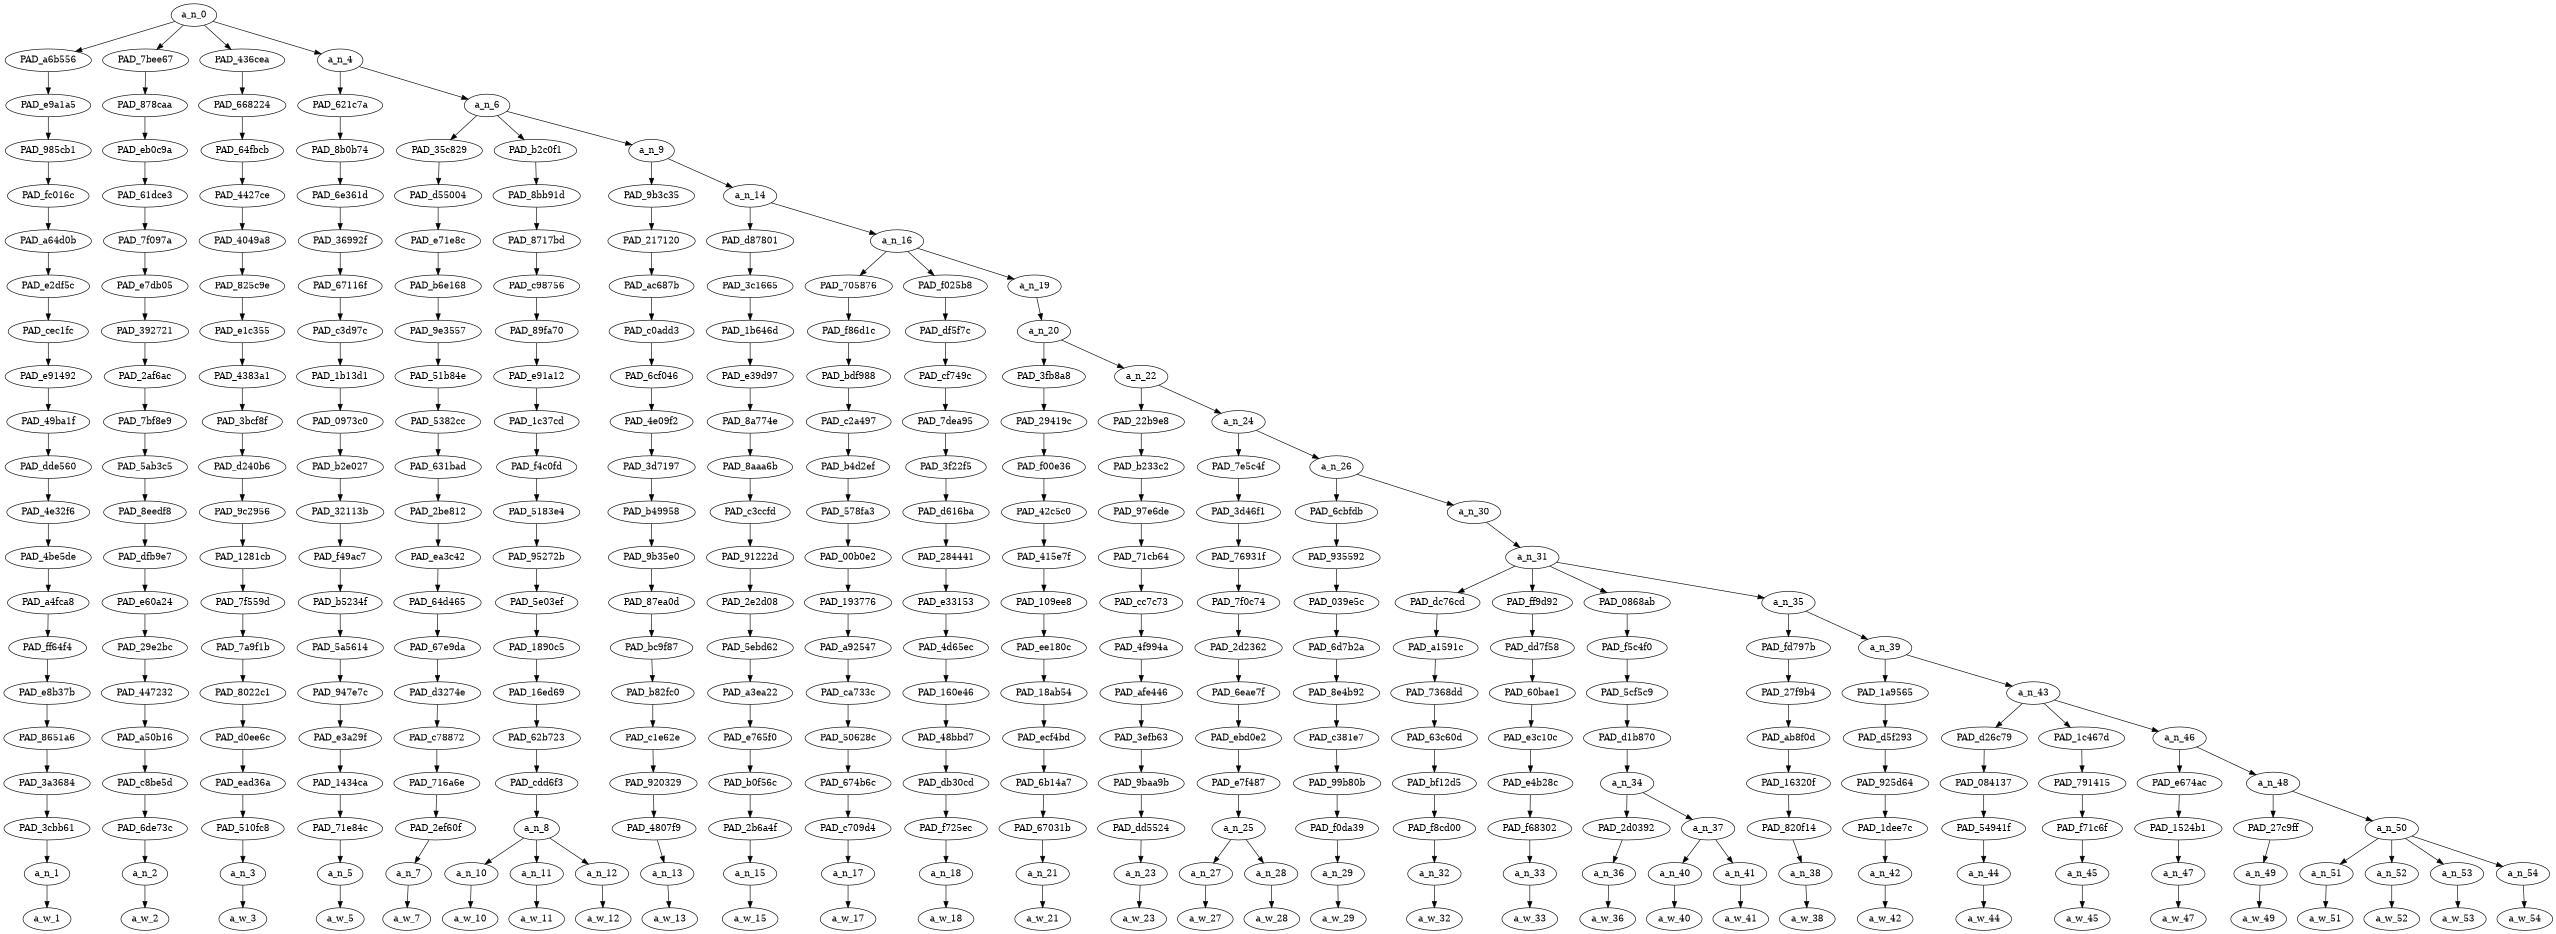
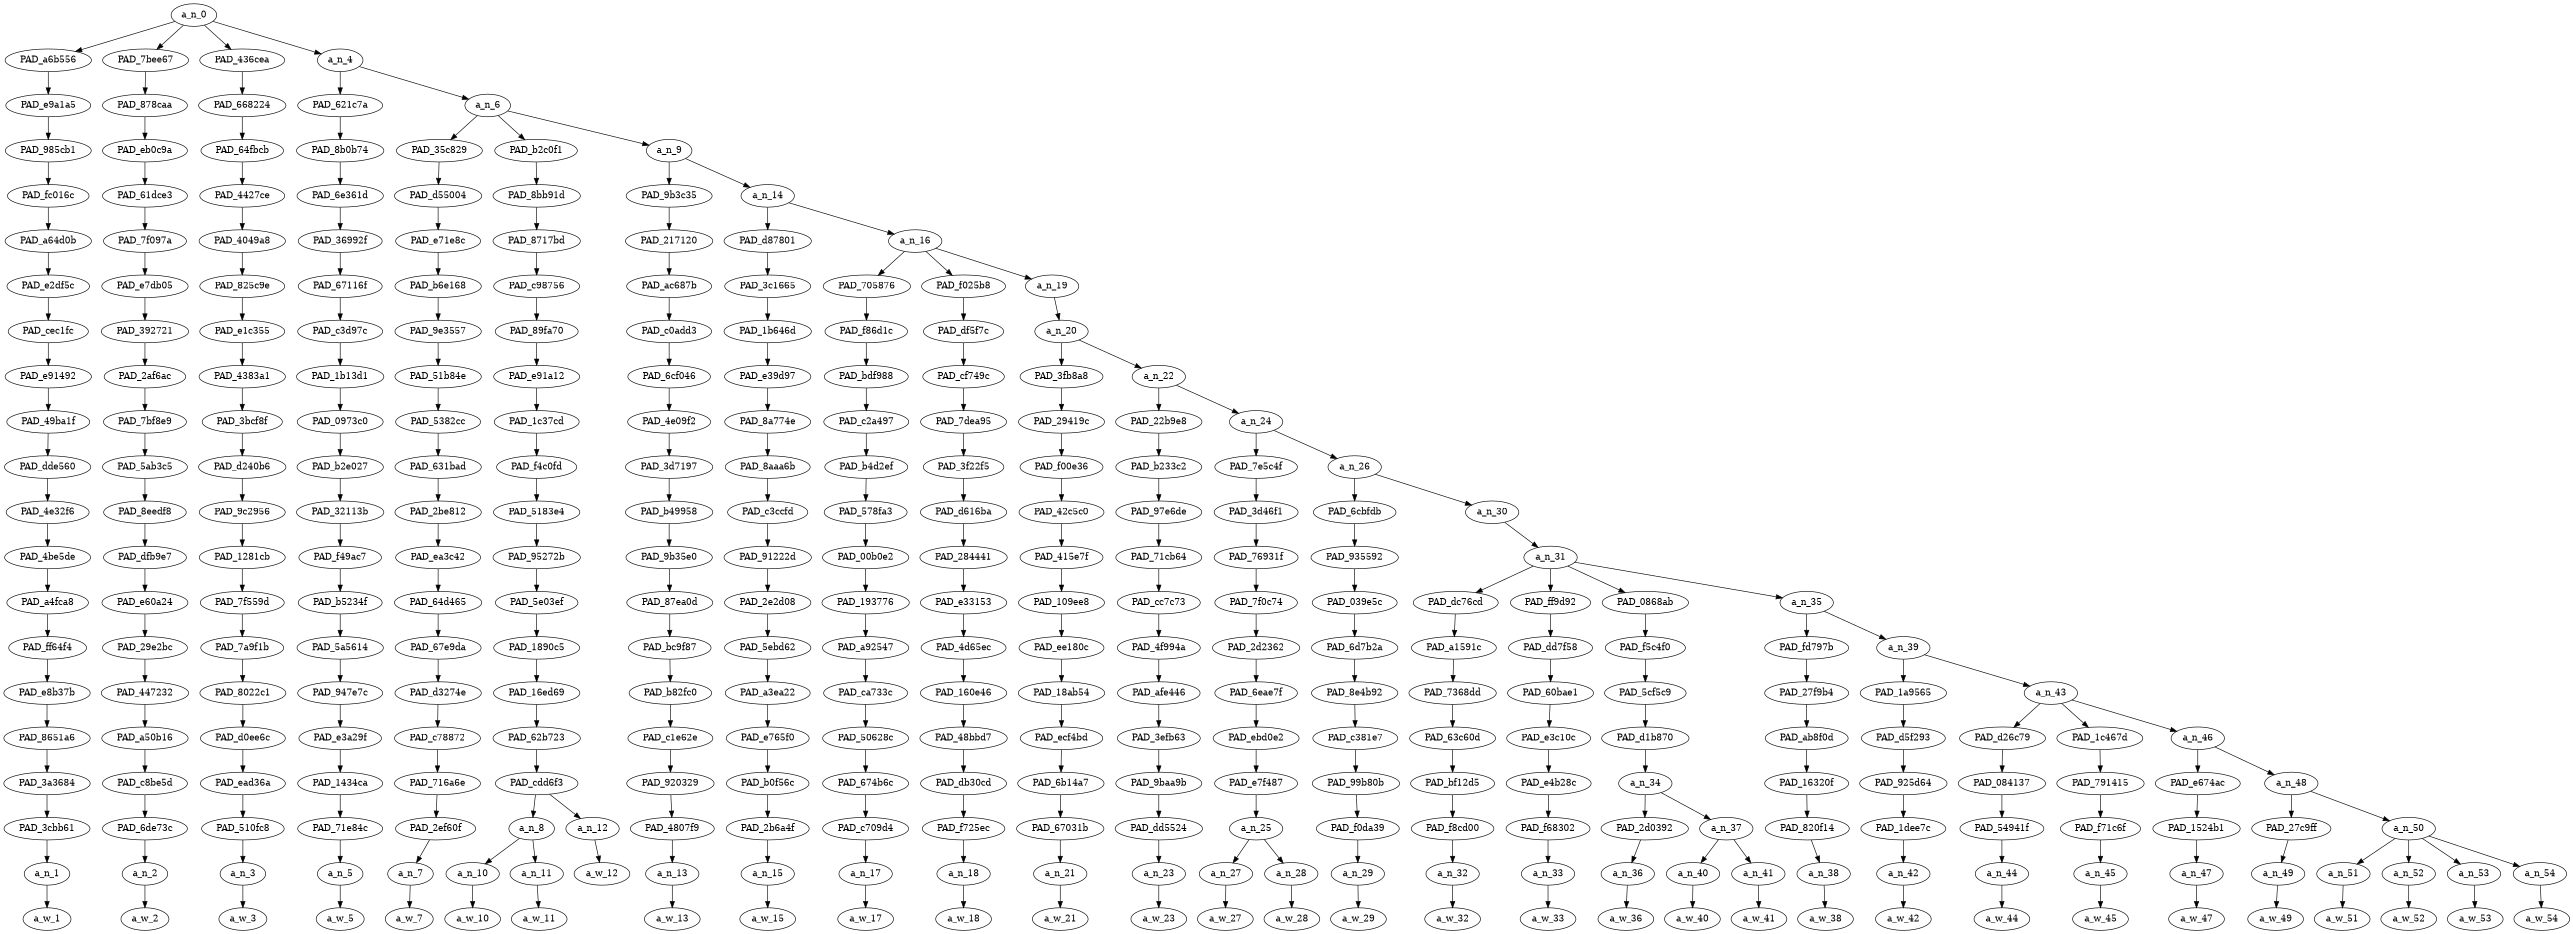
(566, 849) -> (563, 804)
